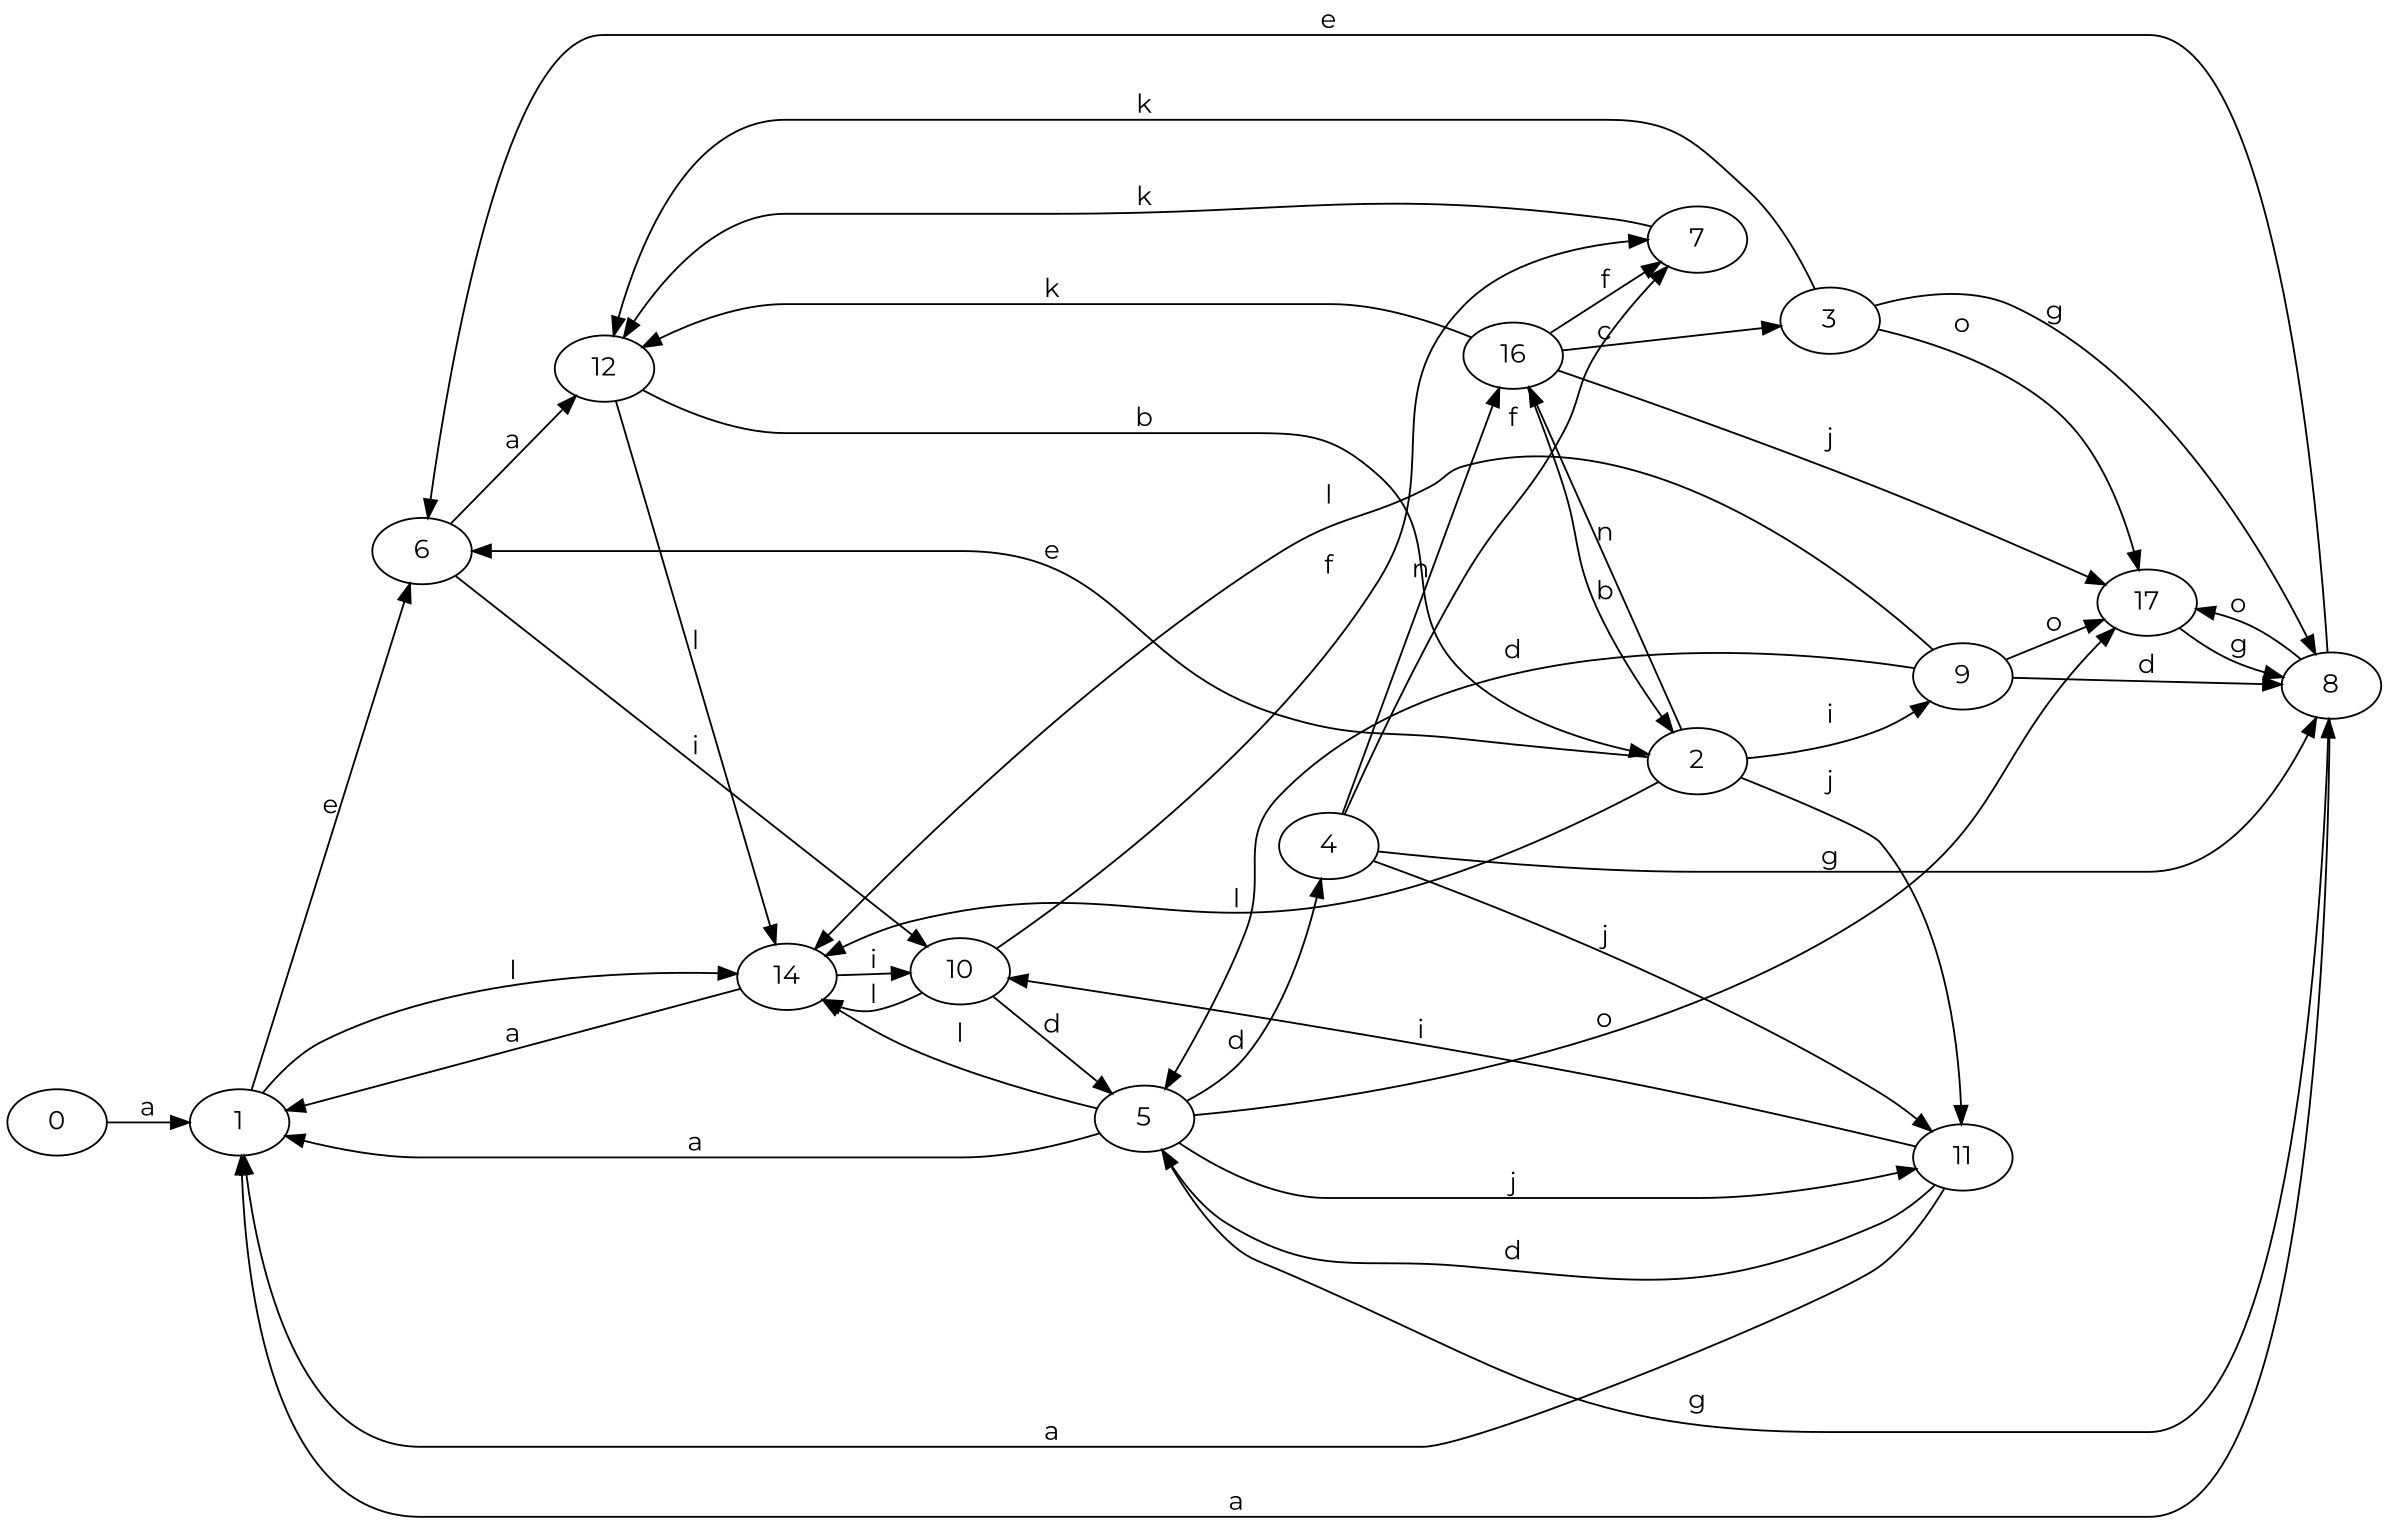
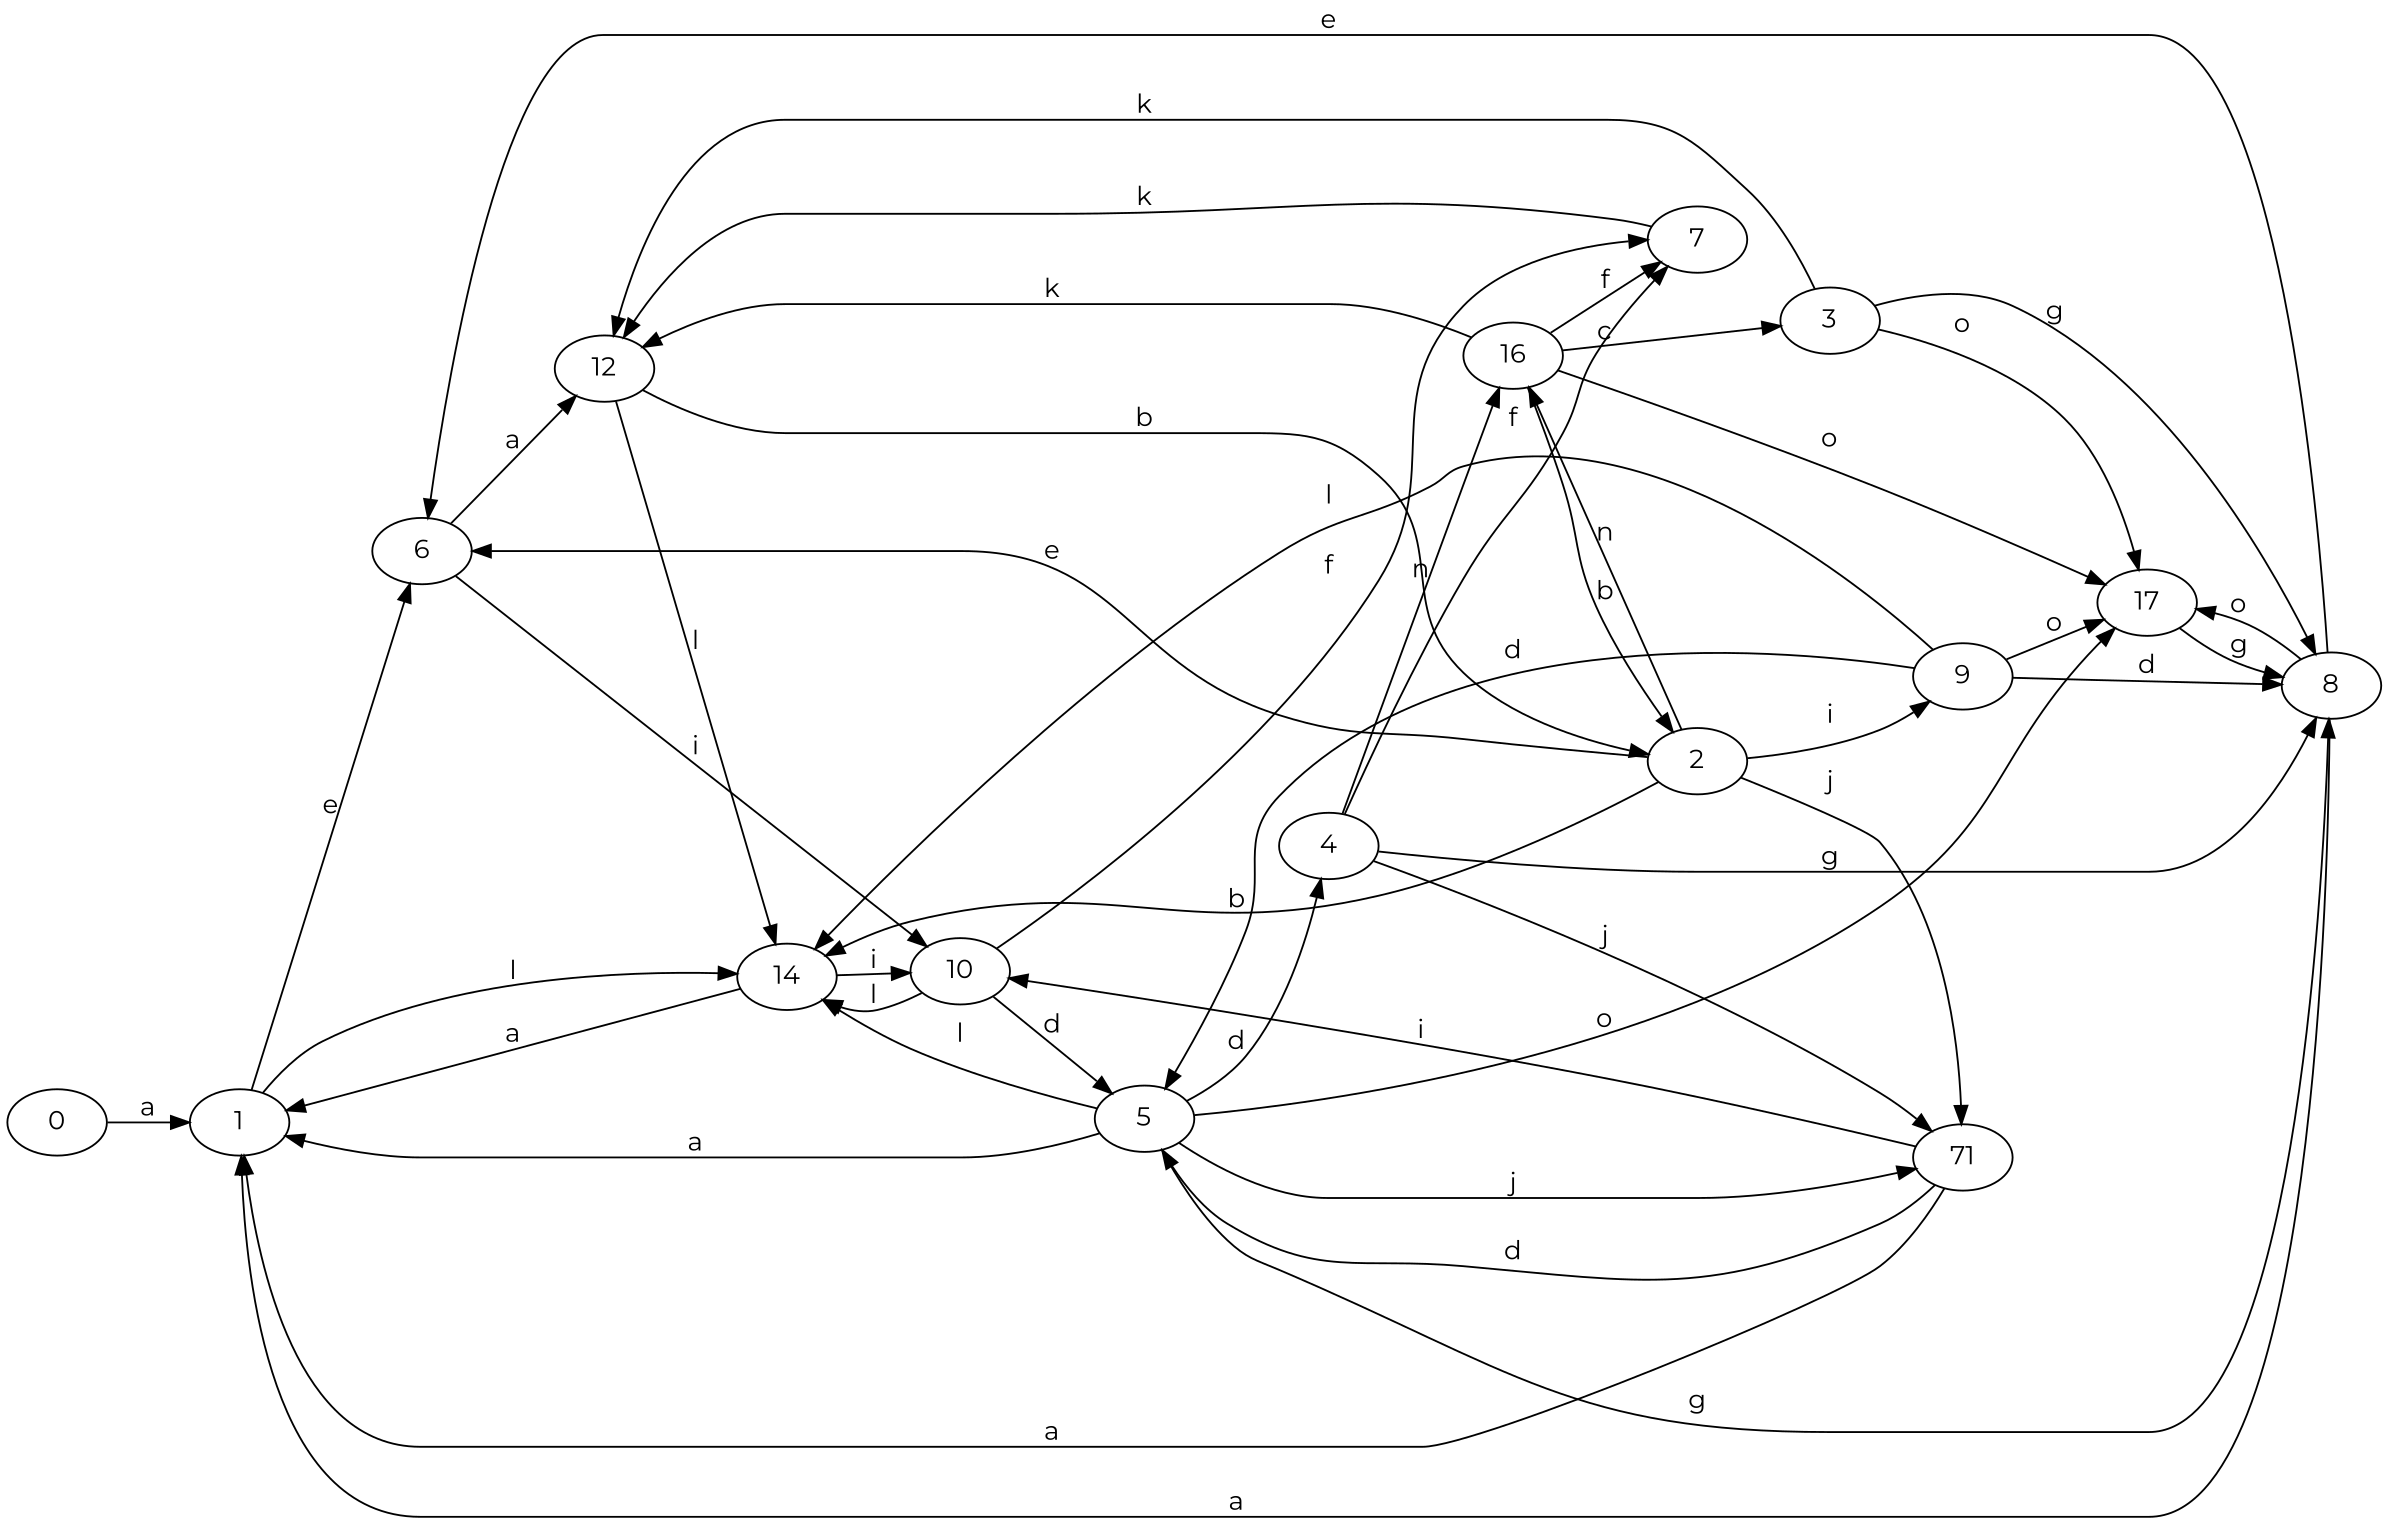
(1830, 440) -> (1830, 440)
(1237, 900) -> (1237, 900)
(1963, 1157) -> (1963, 1157)
